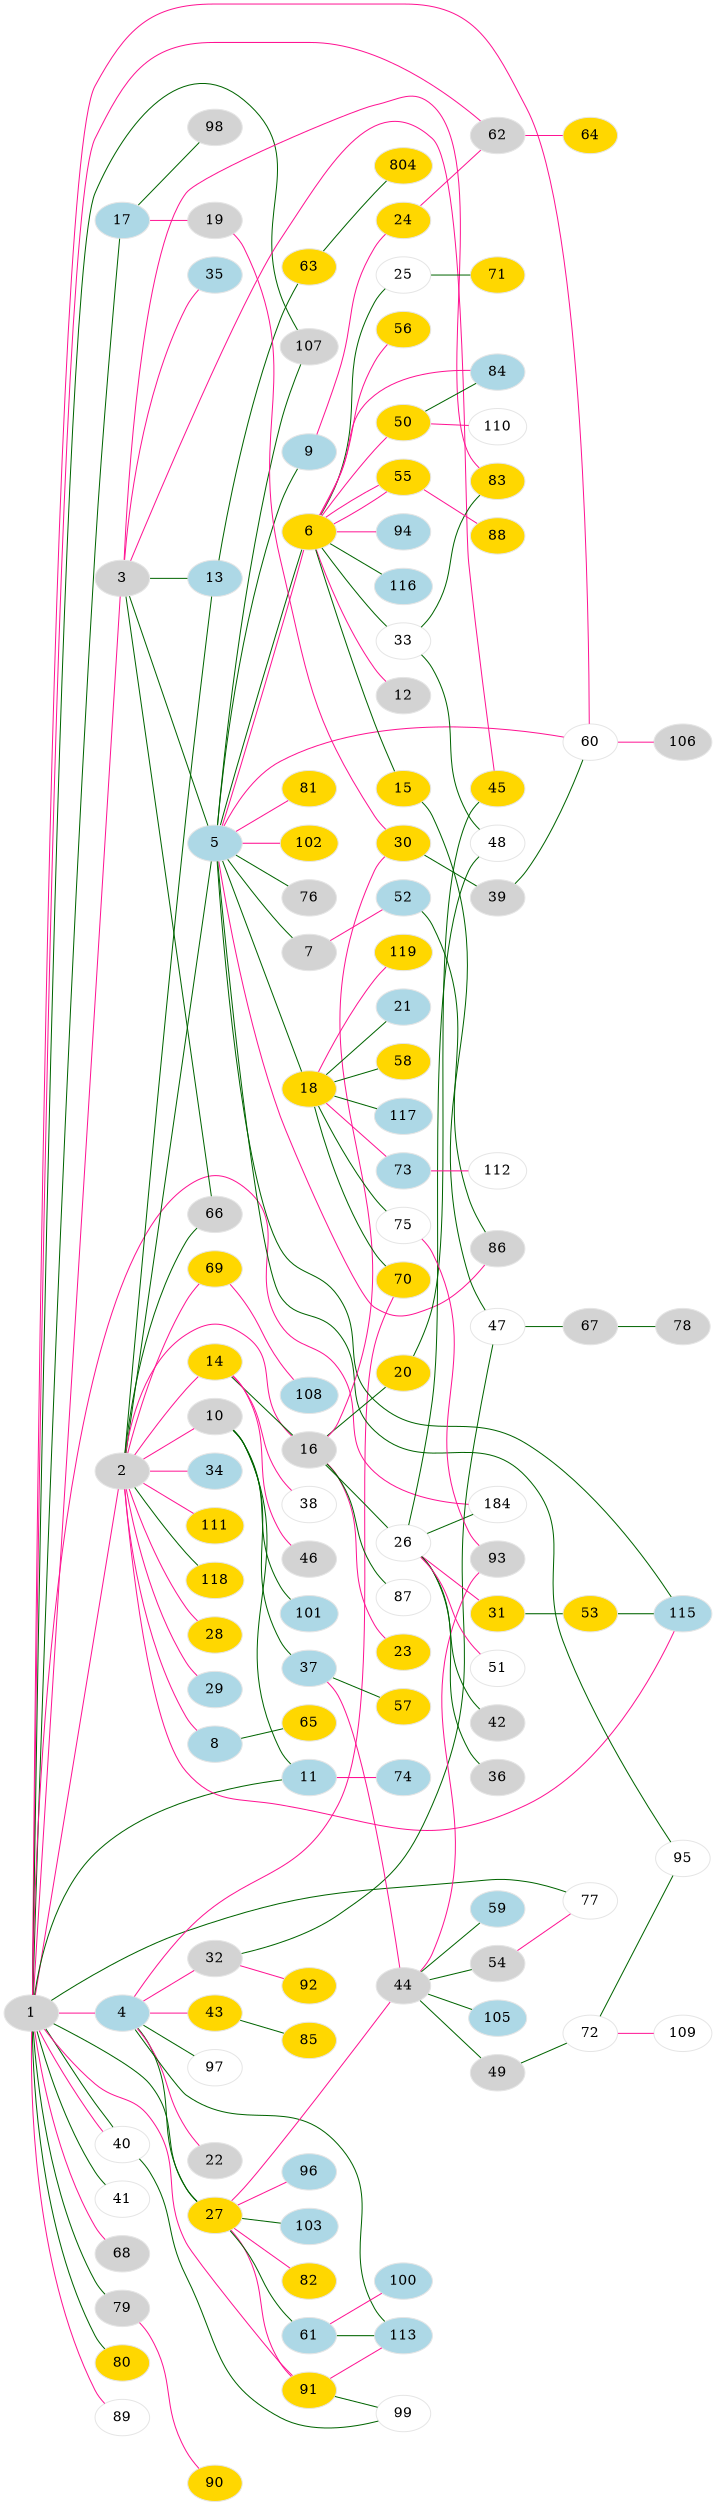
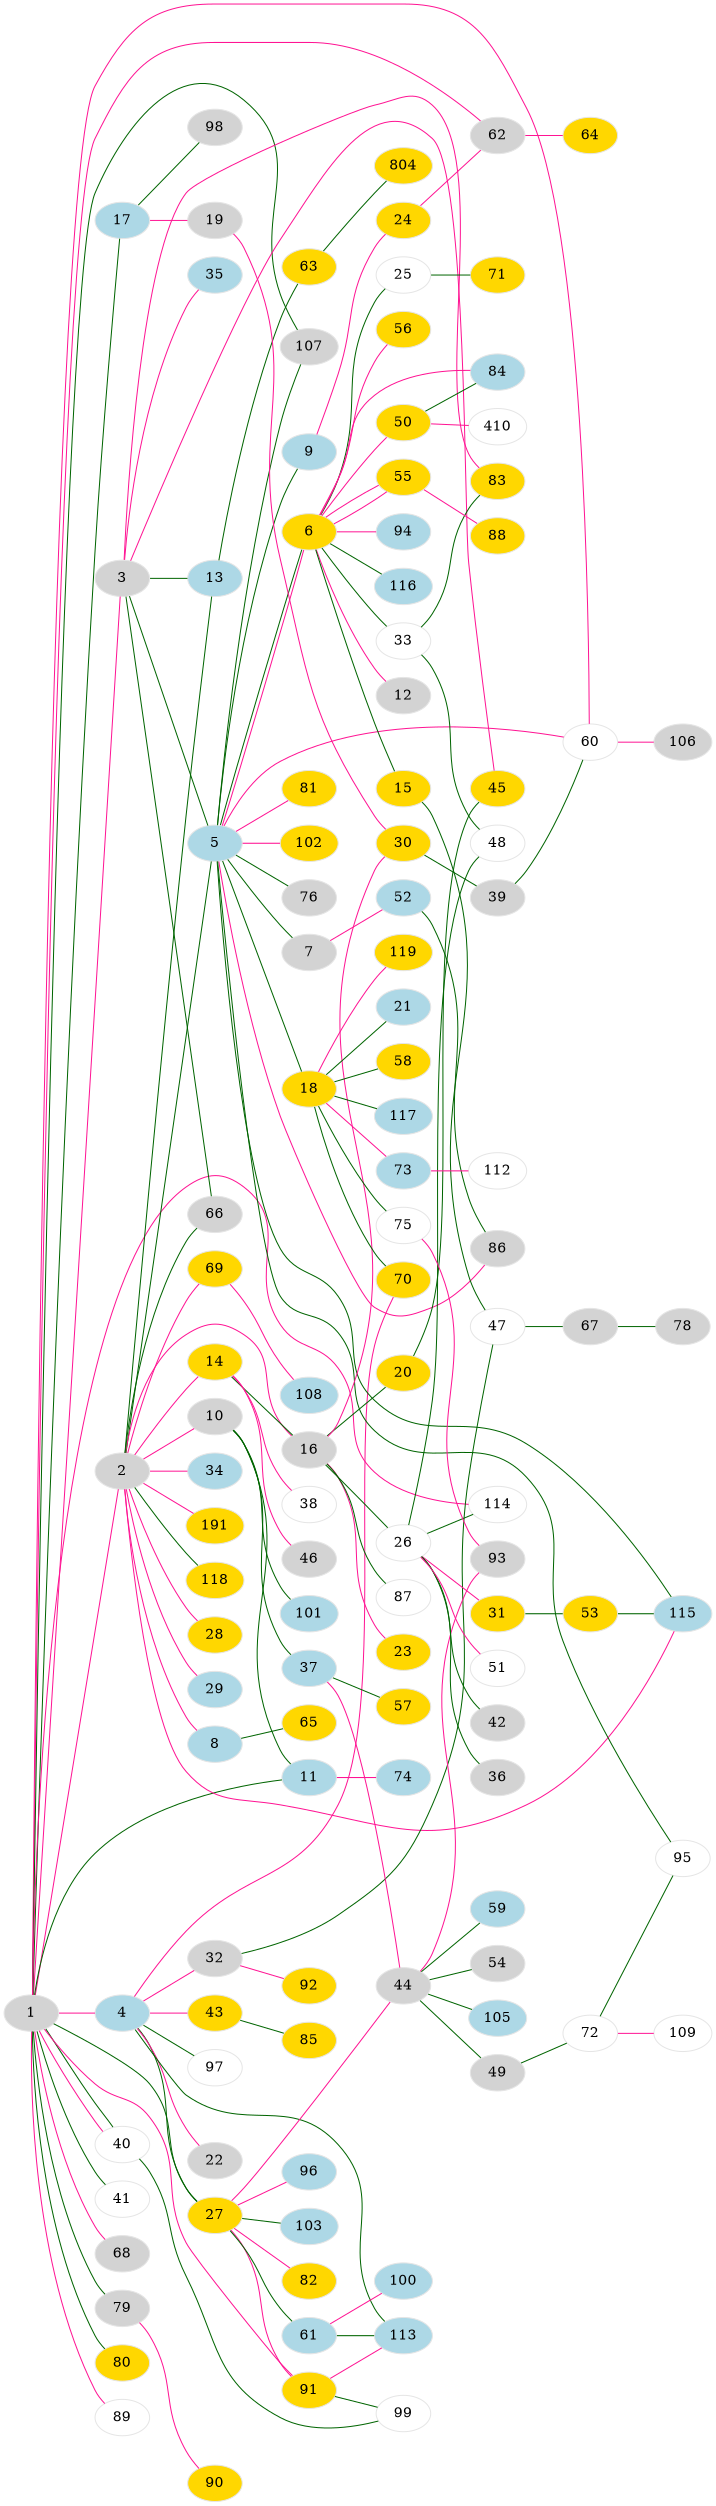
(498, 427) -> (498, 427)
(498, 1505) -> (498, 1505)
(215, 1526) -> (215, 1526)
(590, 1901) -> none
